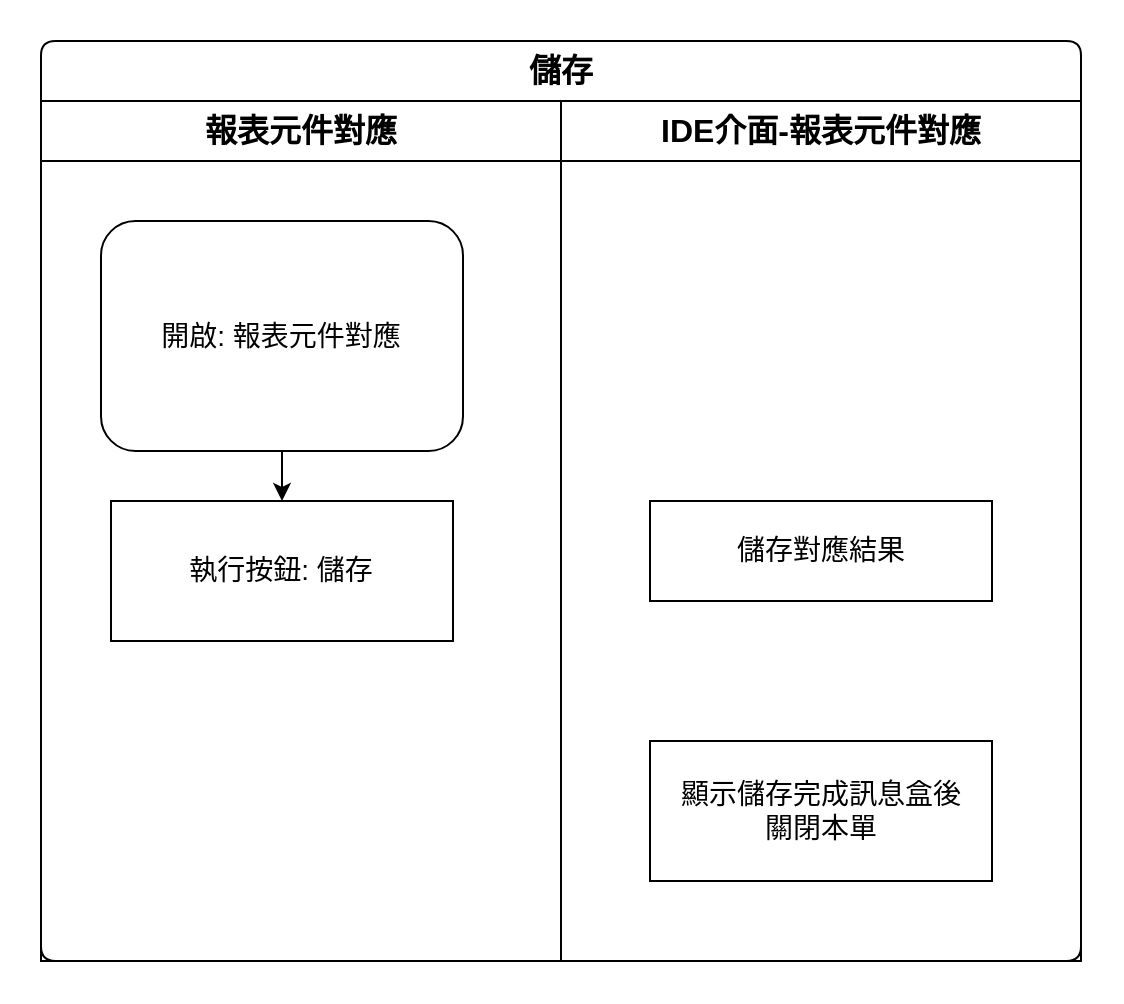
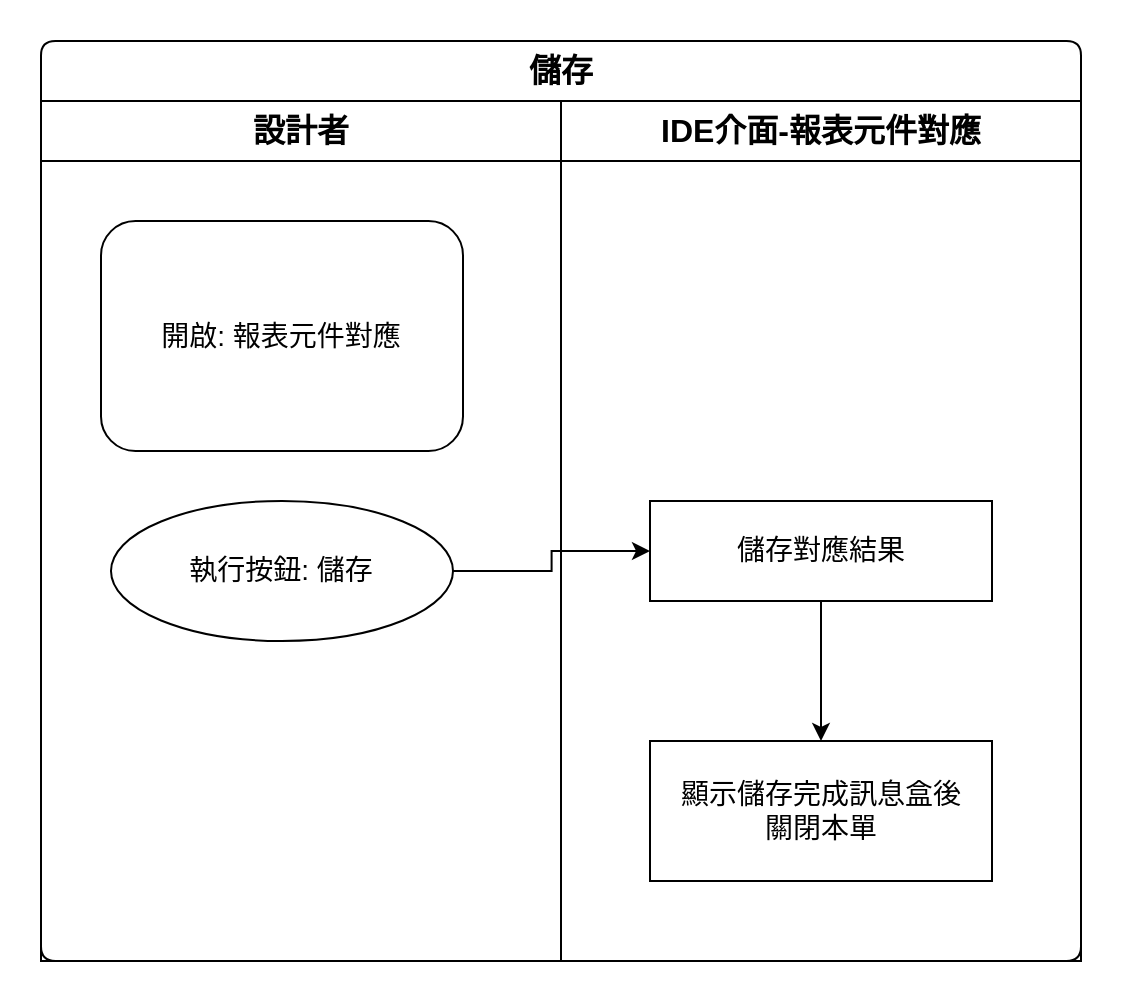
(302, 131) -> (302, 131)
(282, 483) -> none
(282, 571) -> (282, 571)
none -> (514, 571)
none -> (821, 664)
